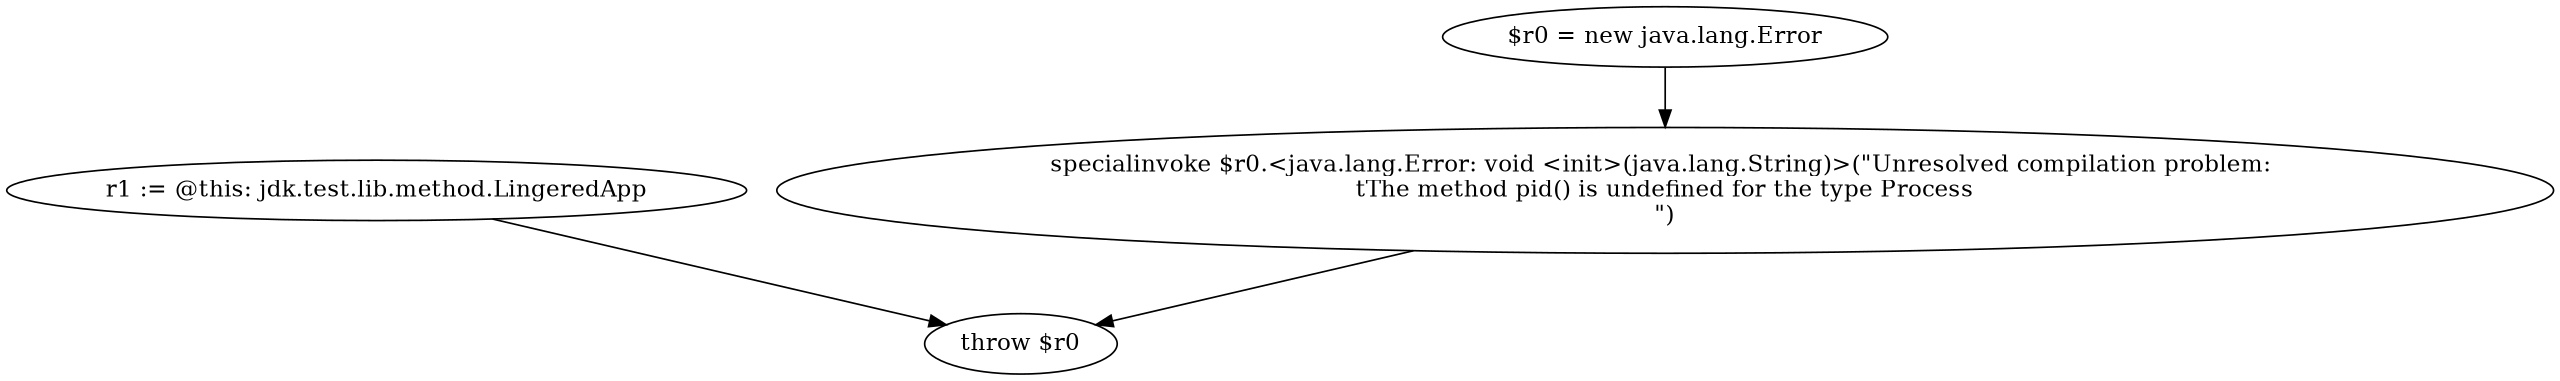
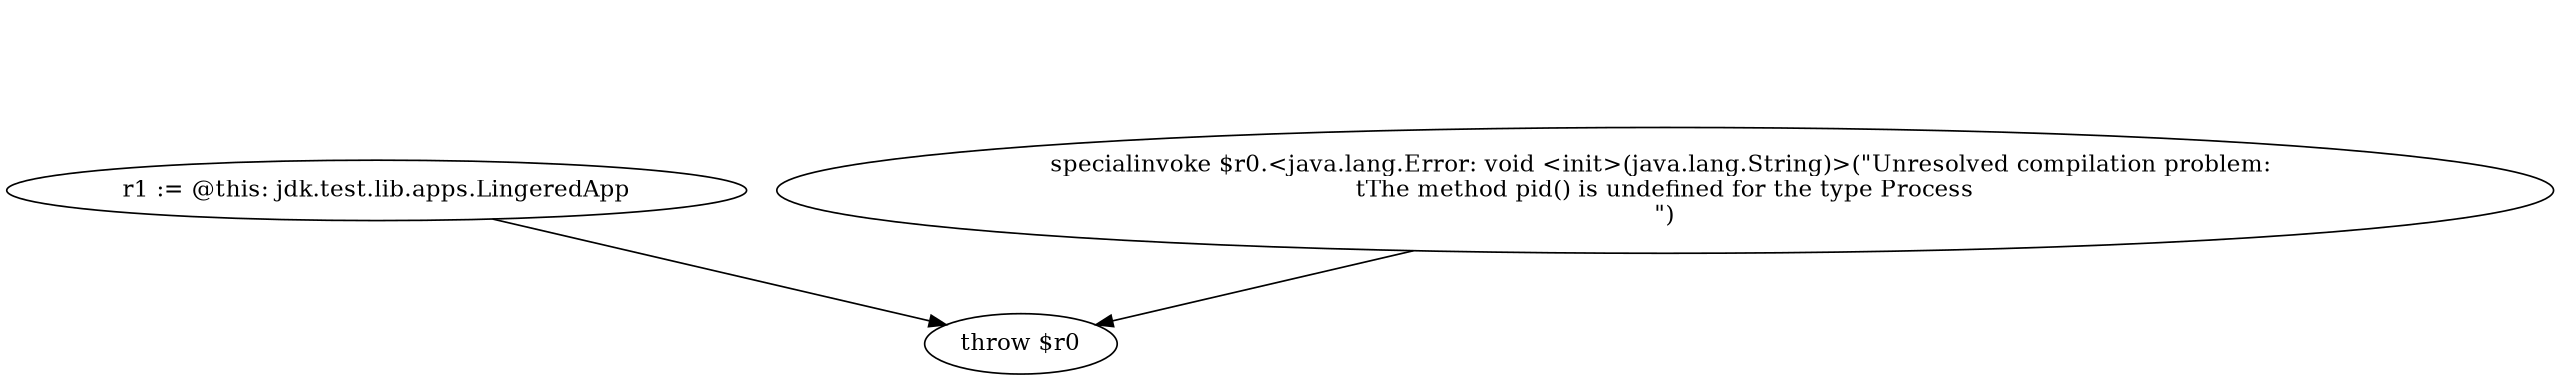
(1665, 37) -> none
(377, 190) -> (377, 190)
